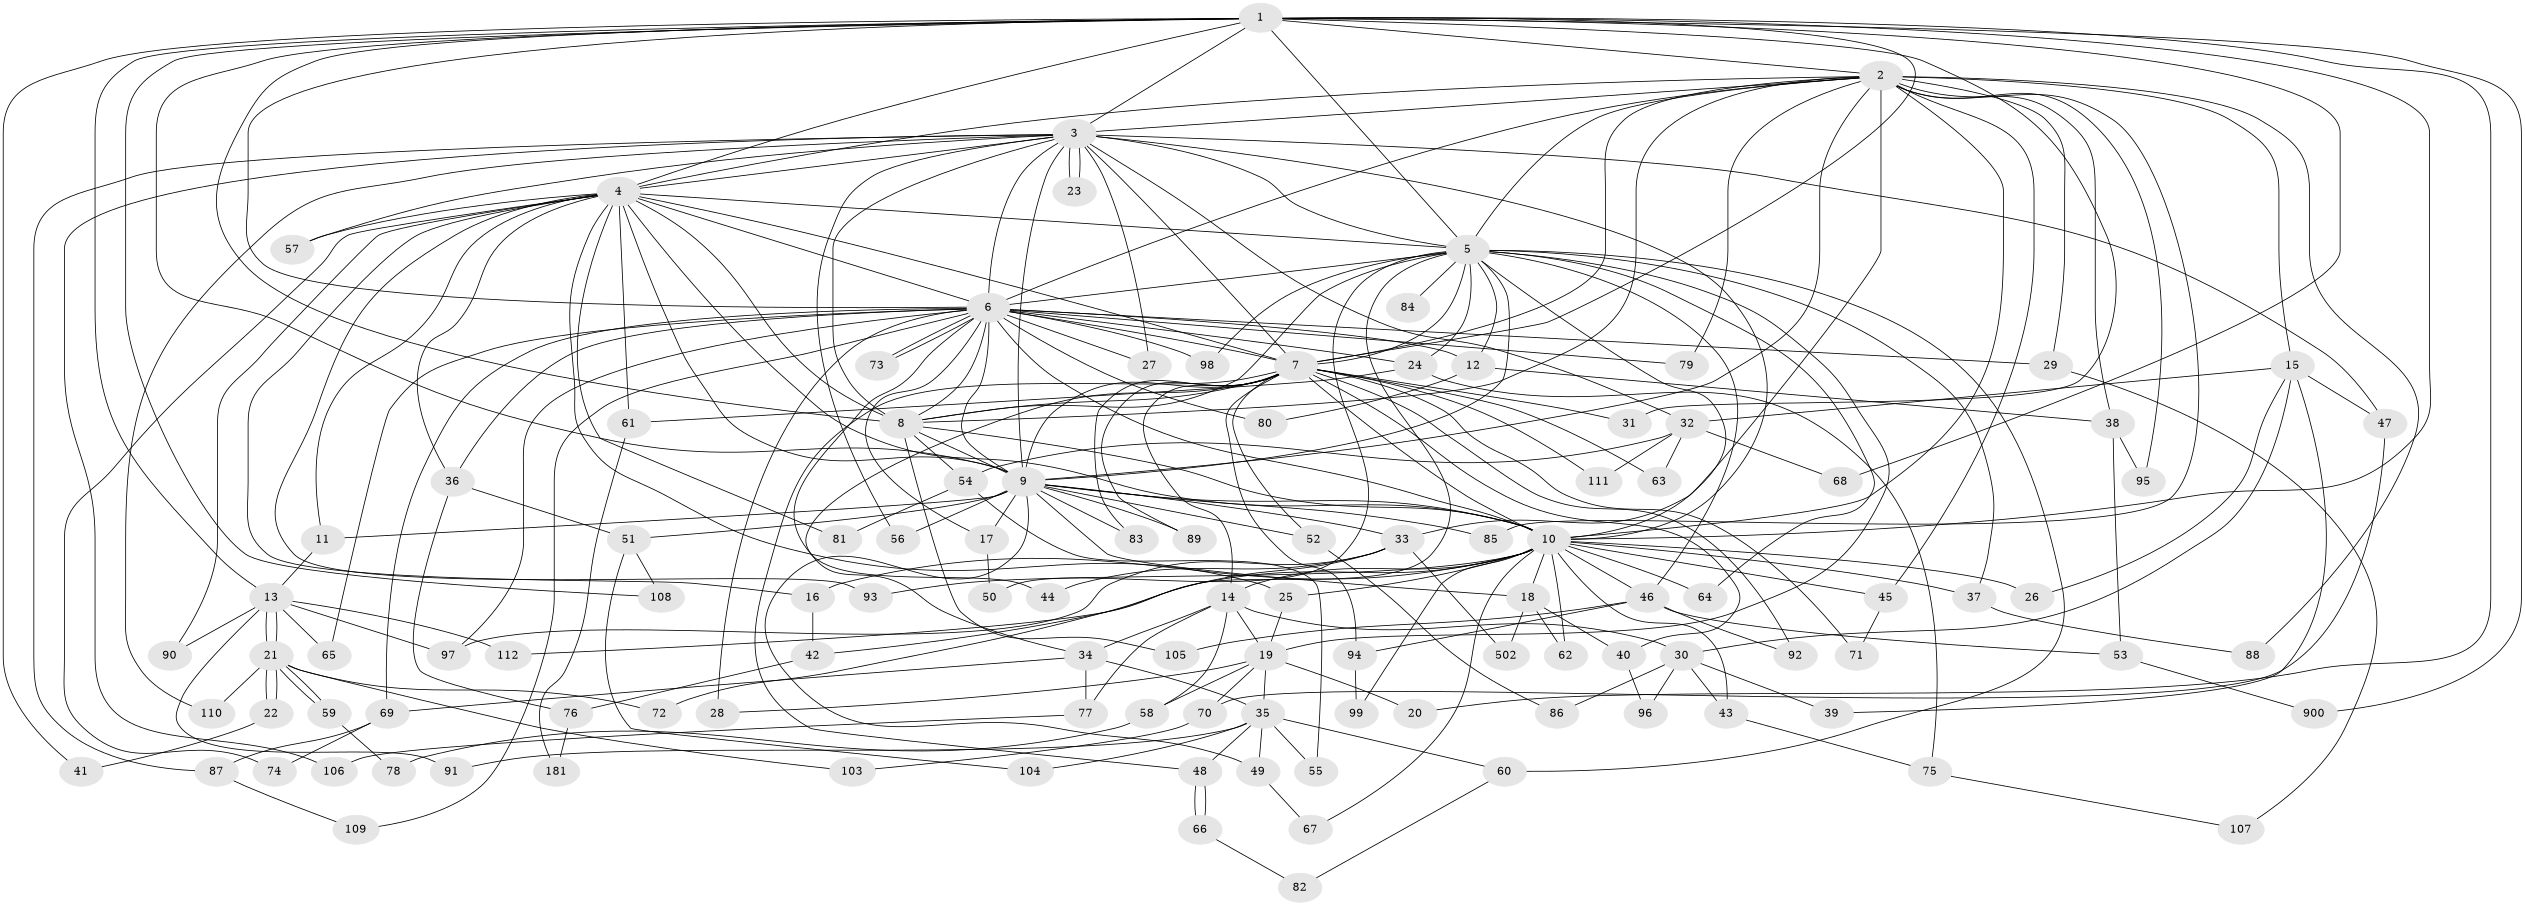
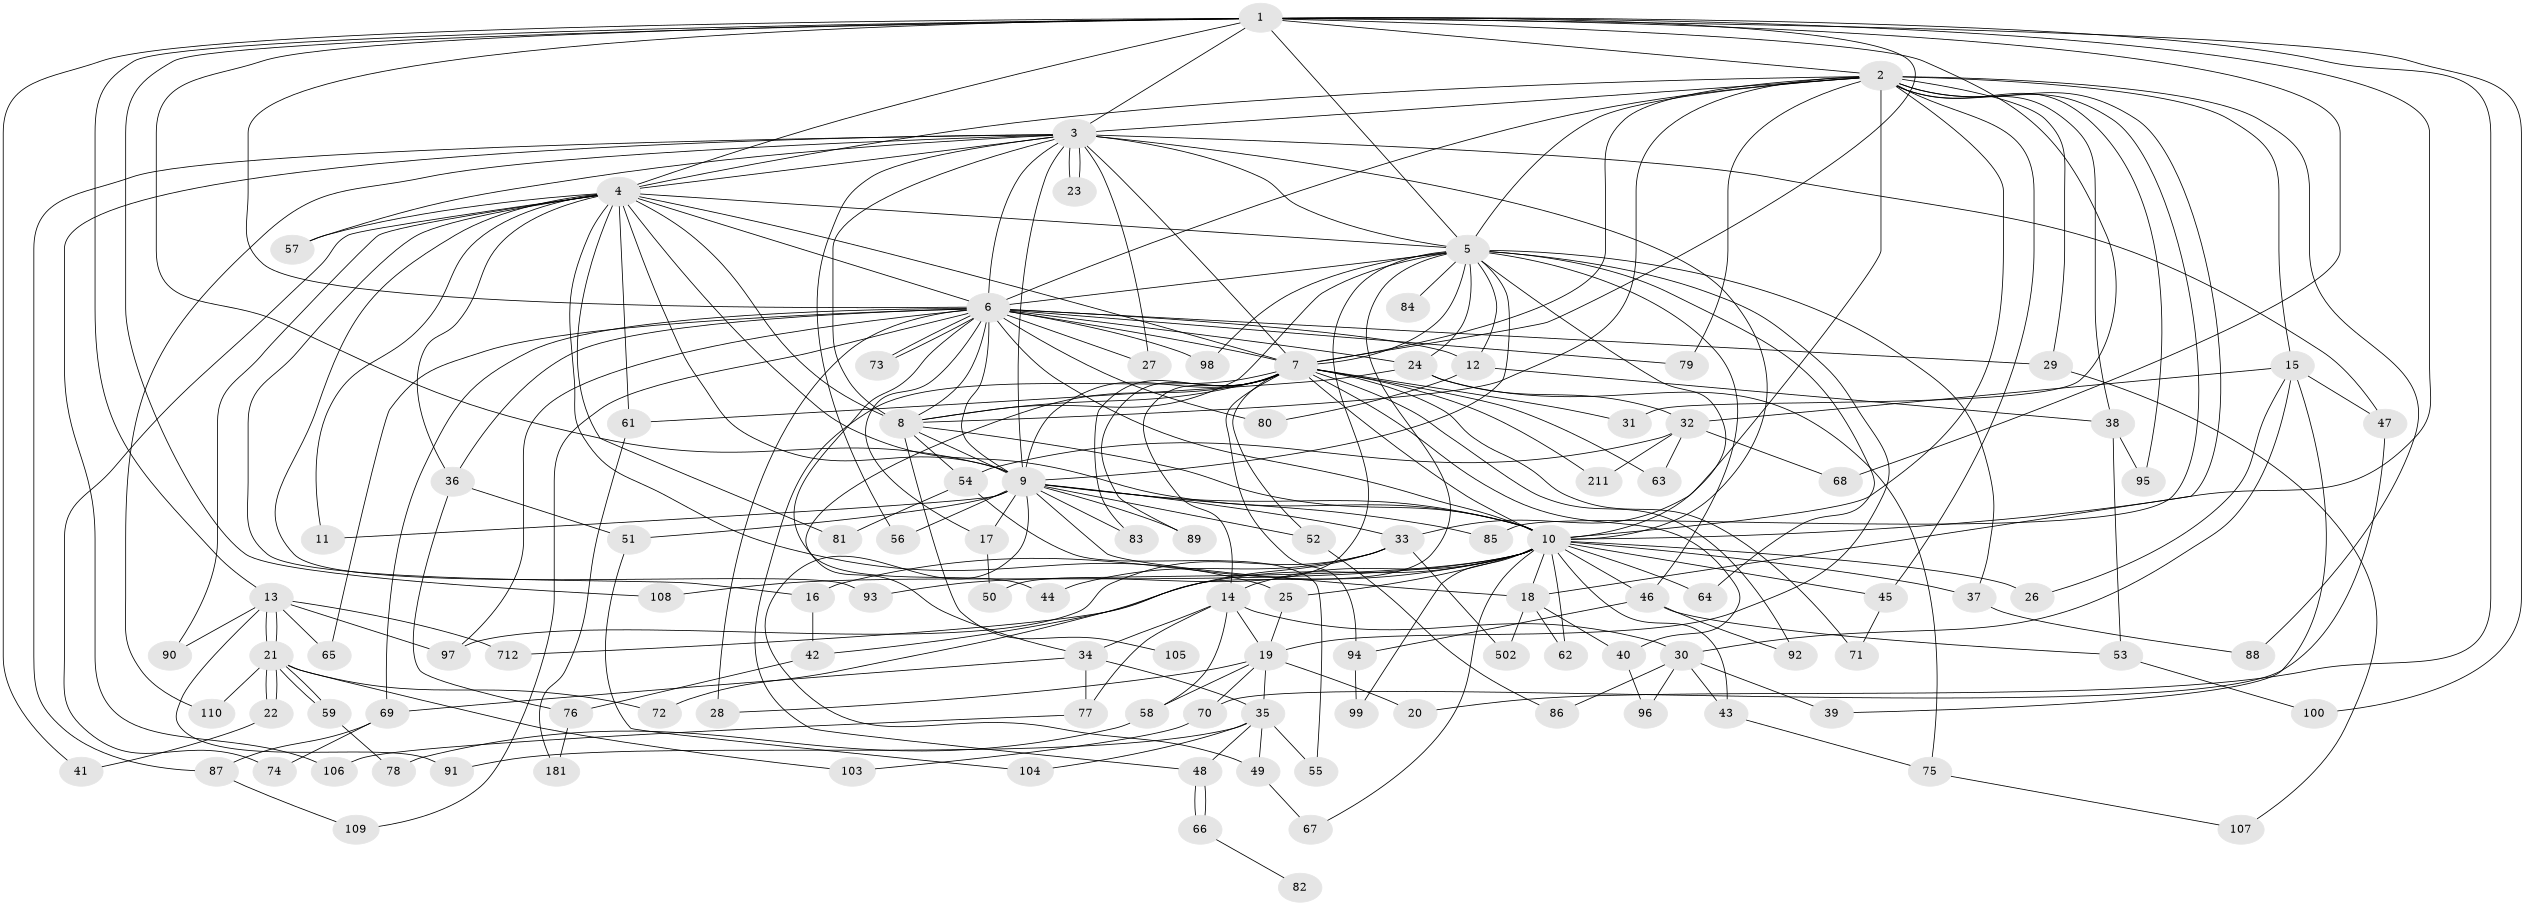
(321, 60) -> none
(1364, 315) -> (1552, 395)
(1557, 417) -> (2207, 470)
(1599, 482) -> (1599, 482)
(645, 569) -> (1109, 579)
(294, 572) -> none
(1433, 623) -> none
(508, 656) -> (508, 656)
(2314, 714) -> (2314, 714)
(1505, 772) -> none
